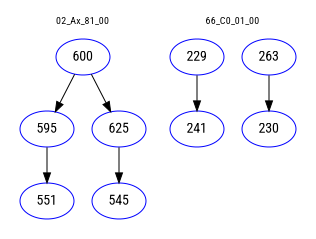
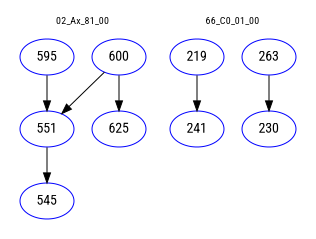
(197, 57) -> (197, 57)
(67, 89) -> (87, 89)
(119, 160) -> (47, 160)
